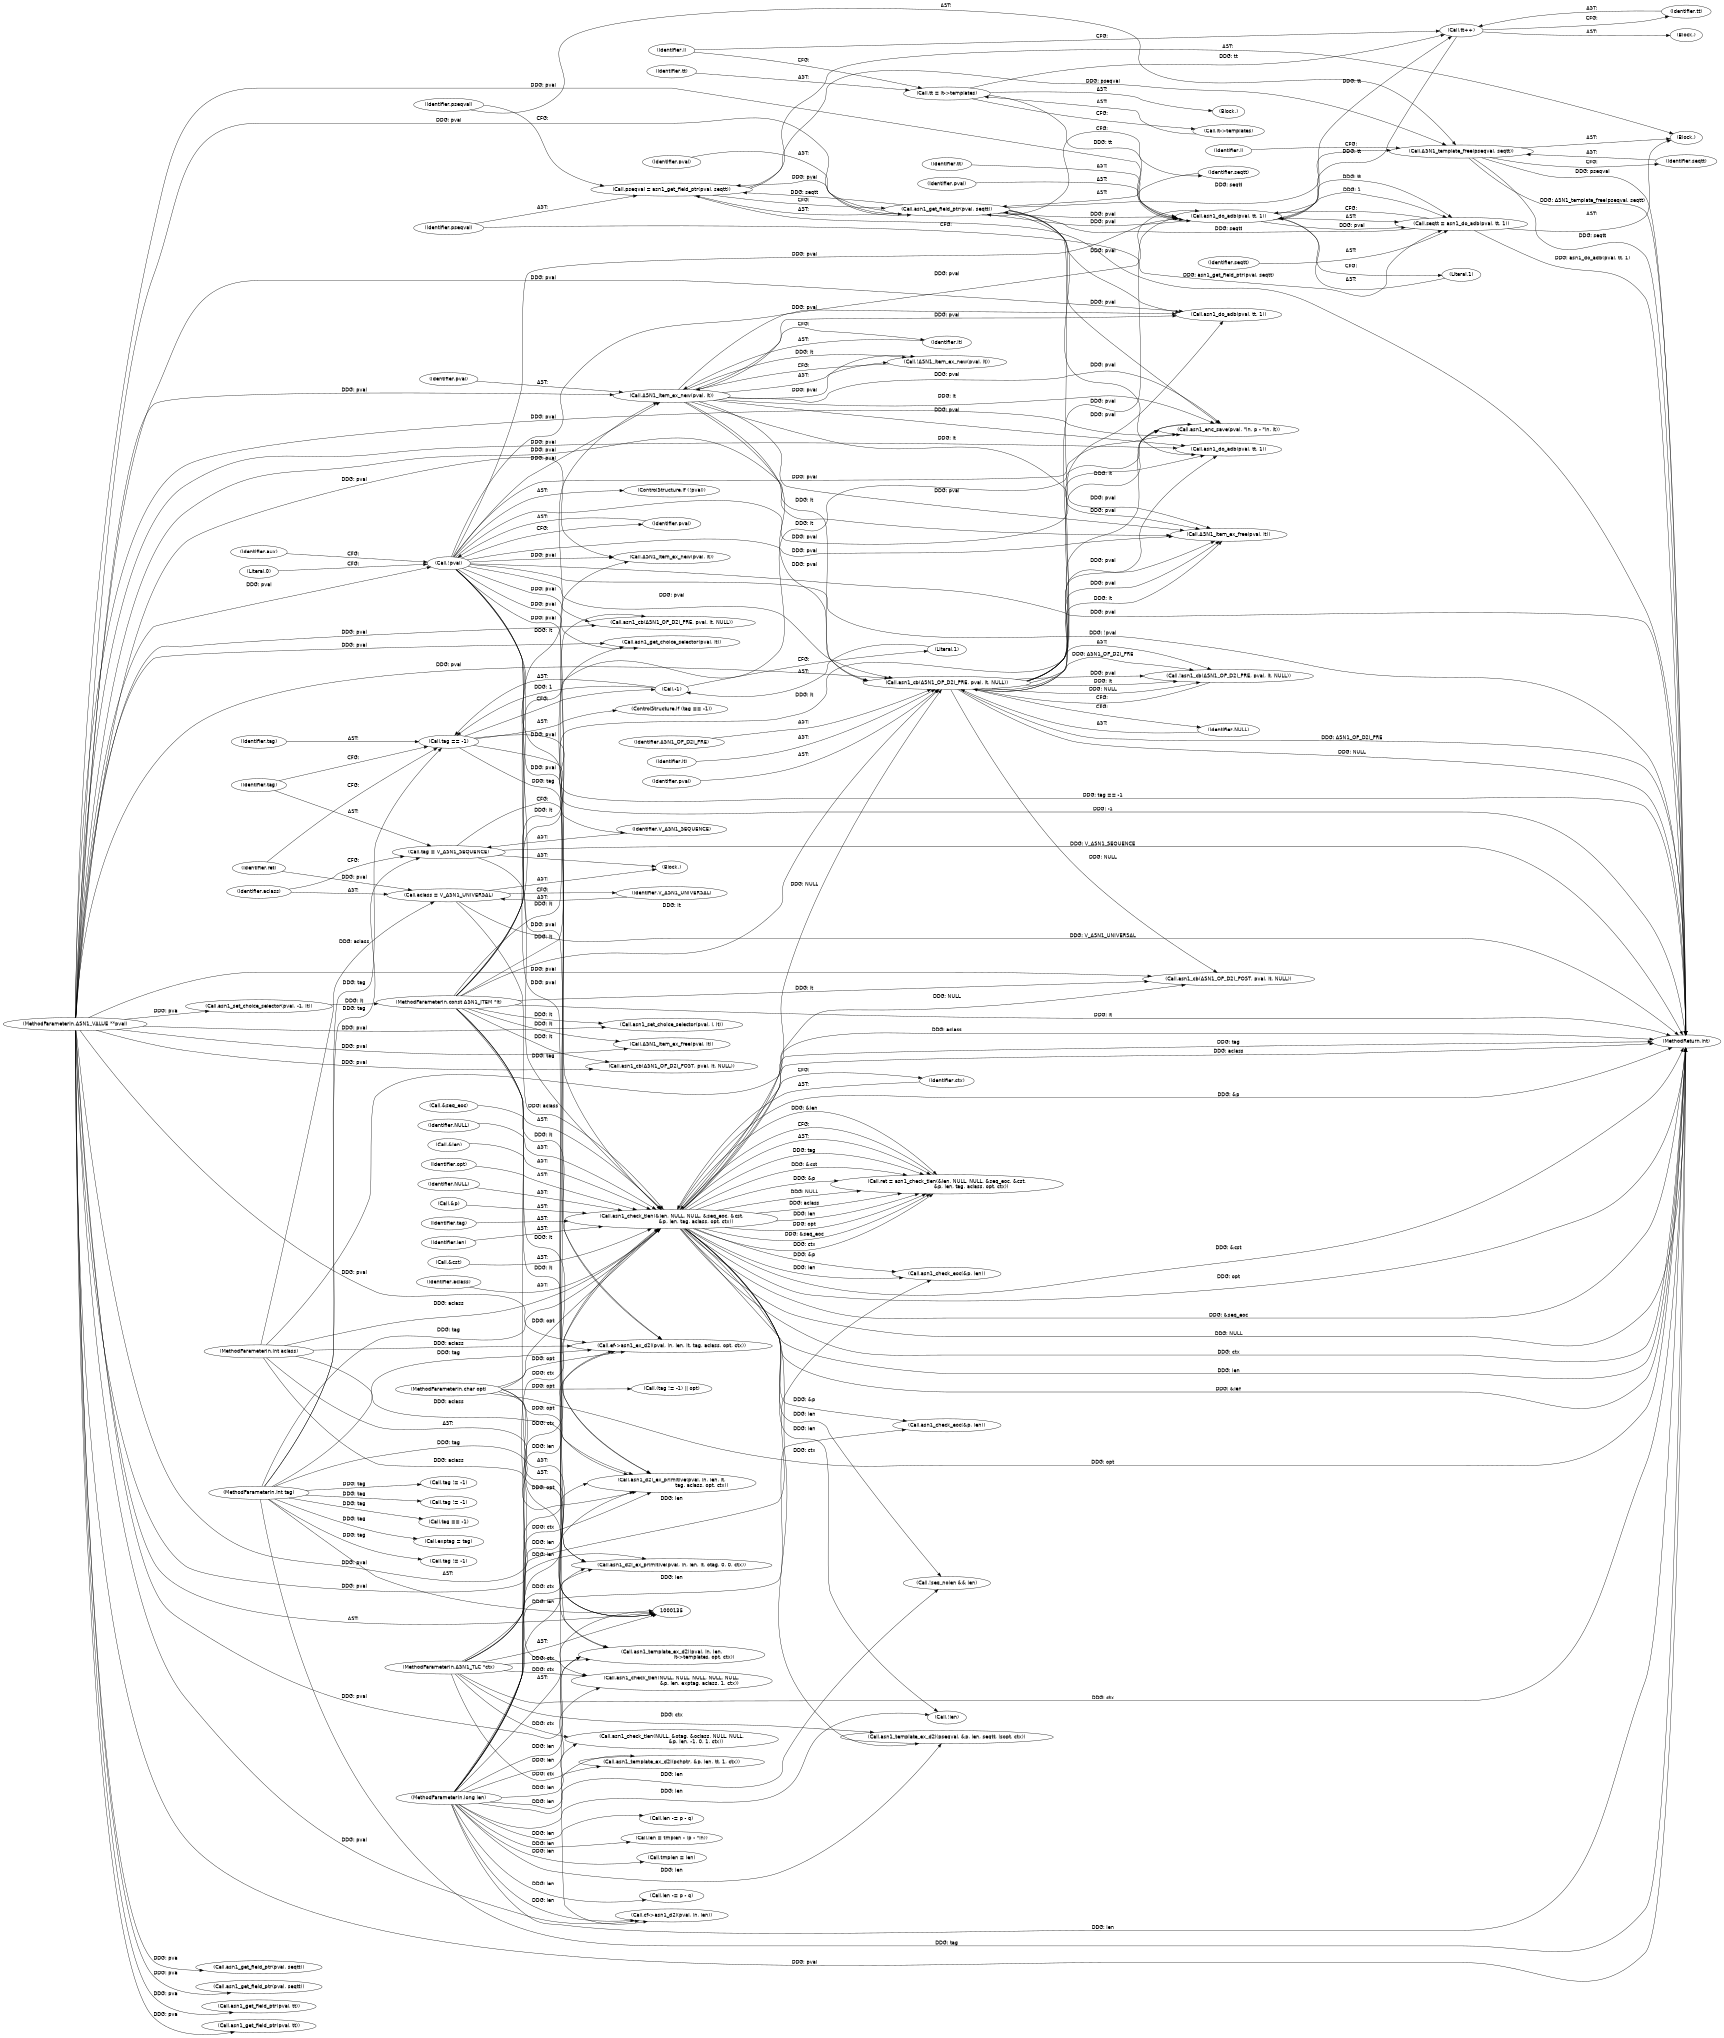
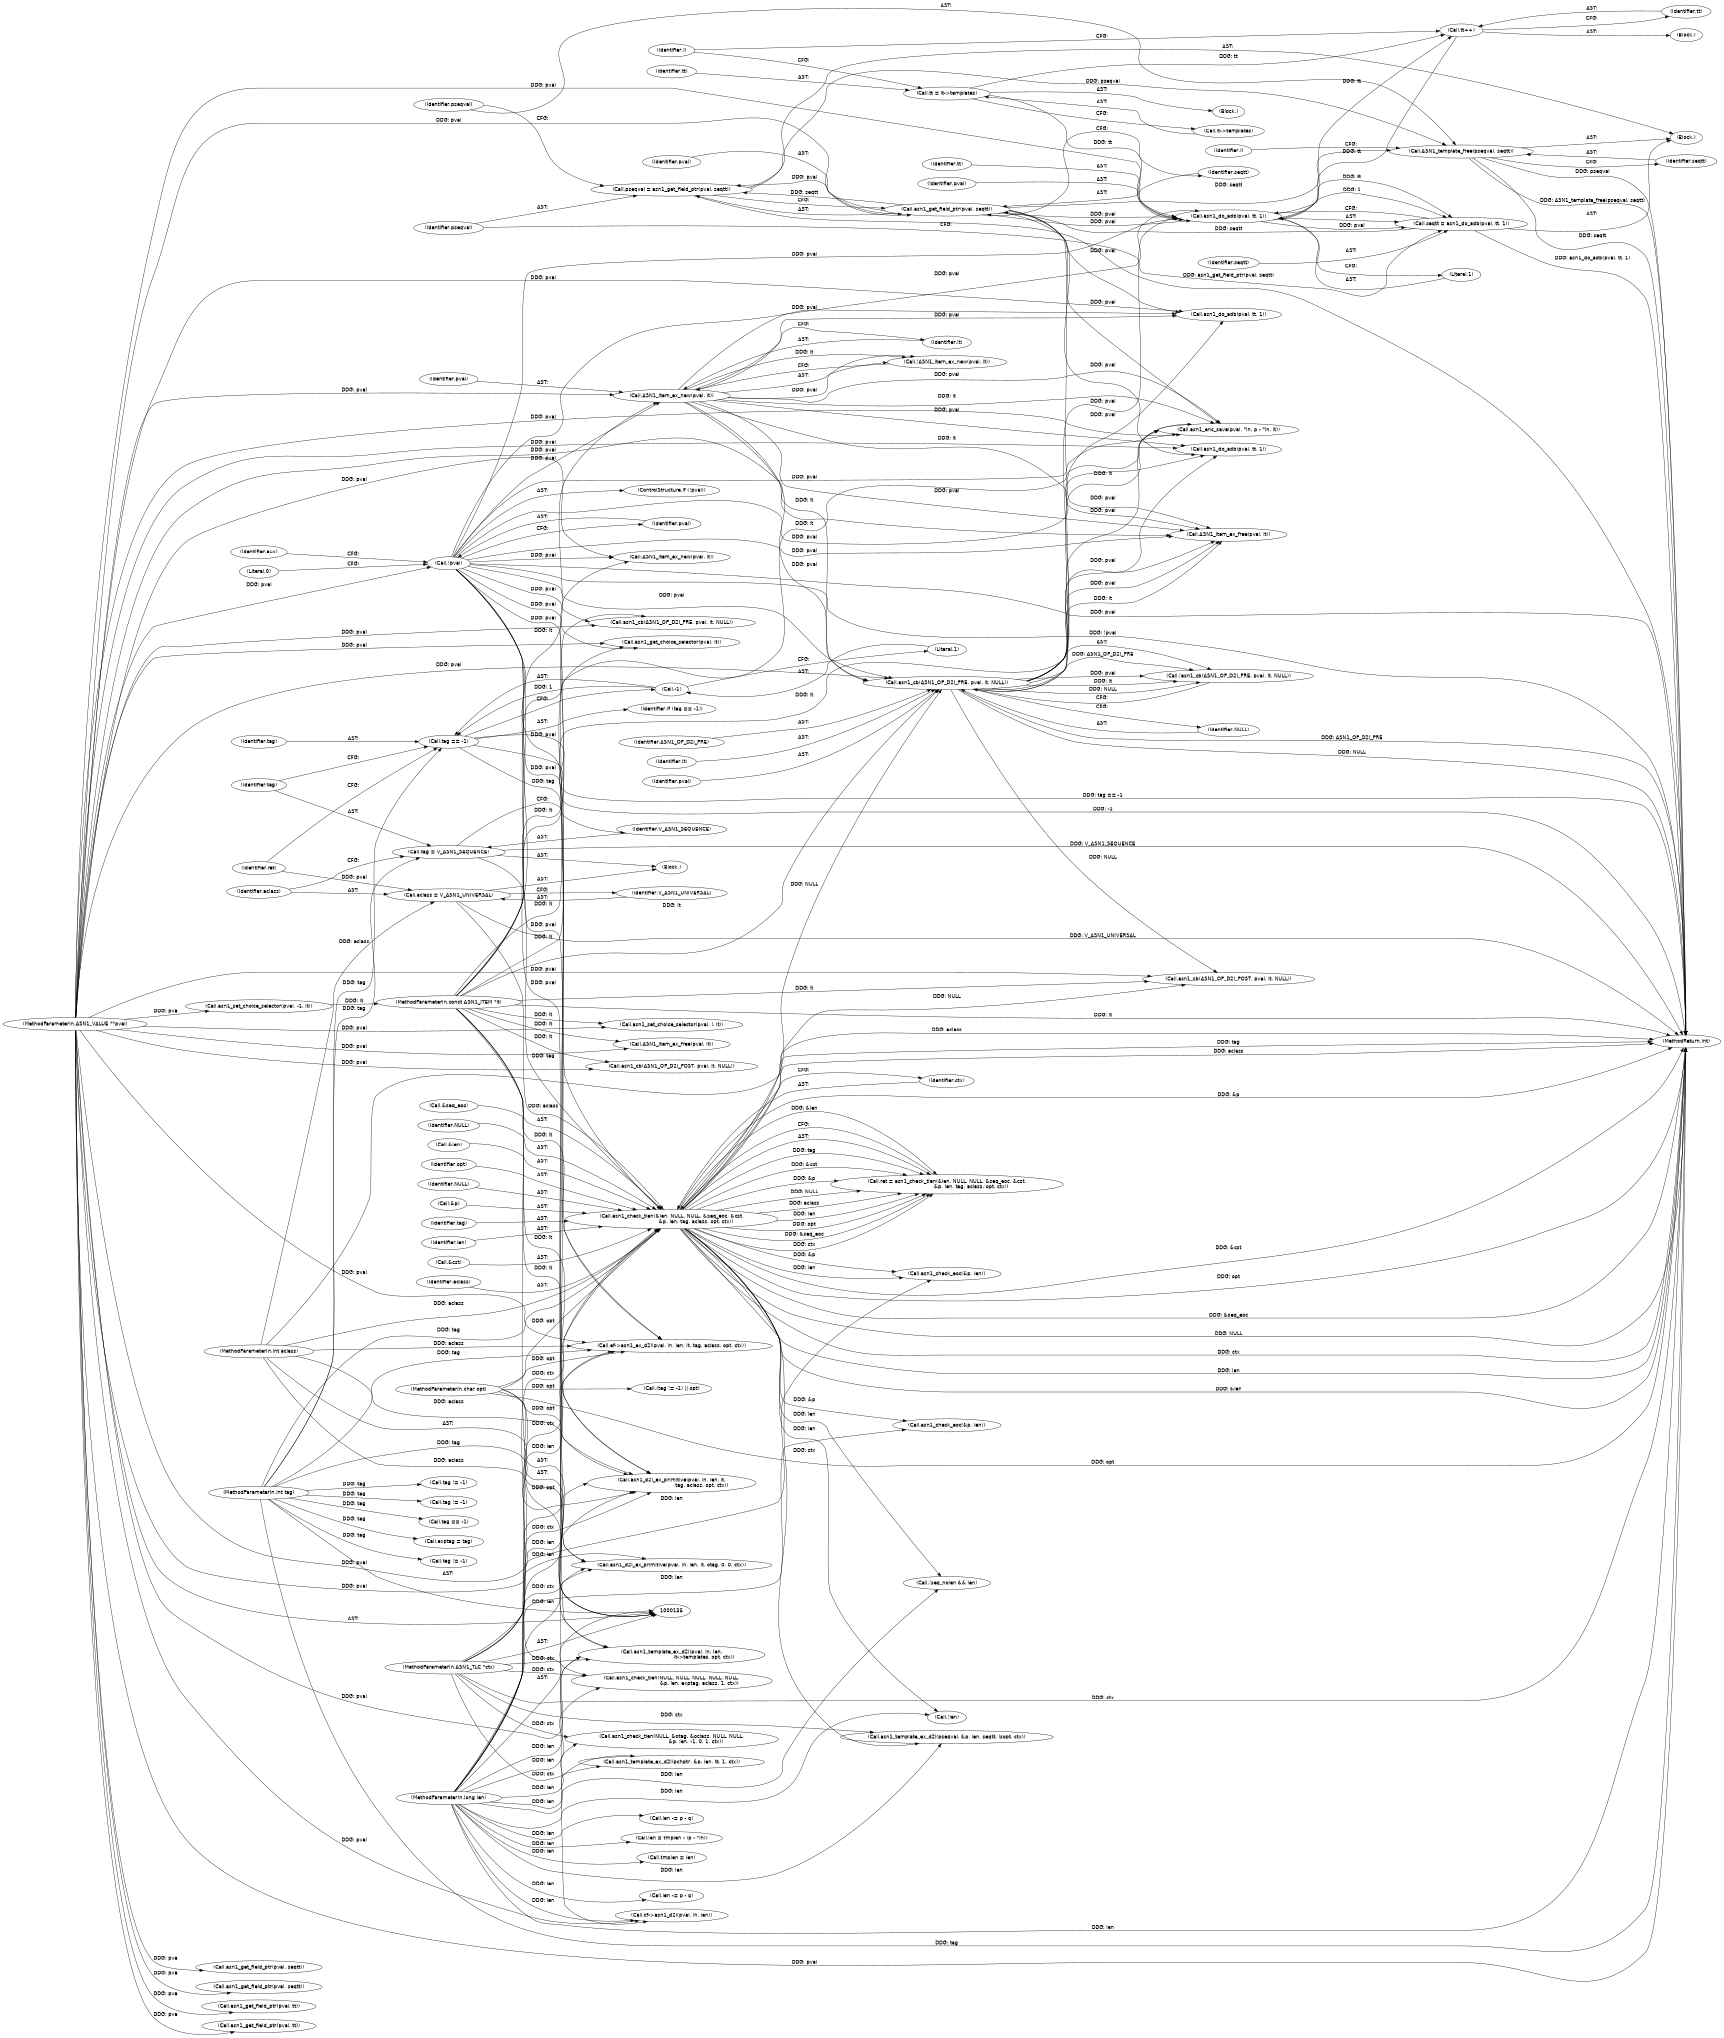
(672, 709) -> (672, 709)
